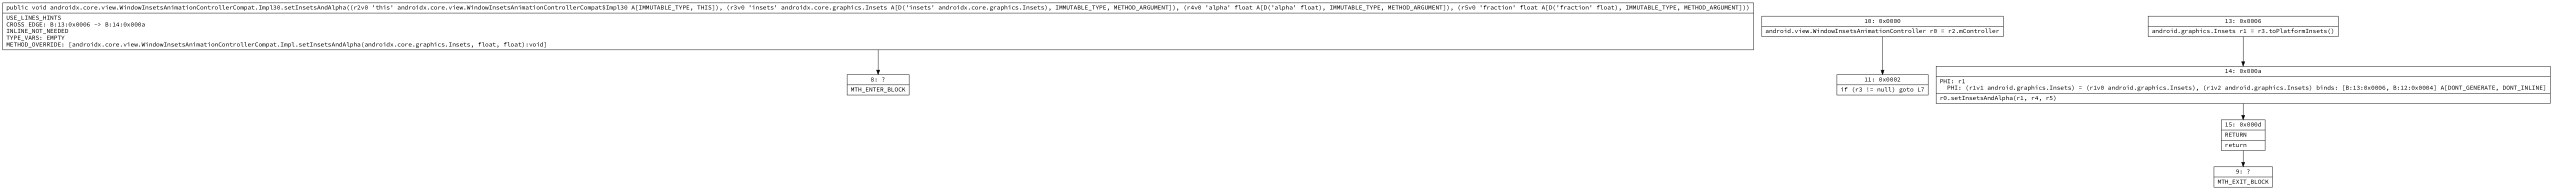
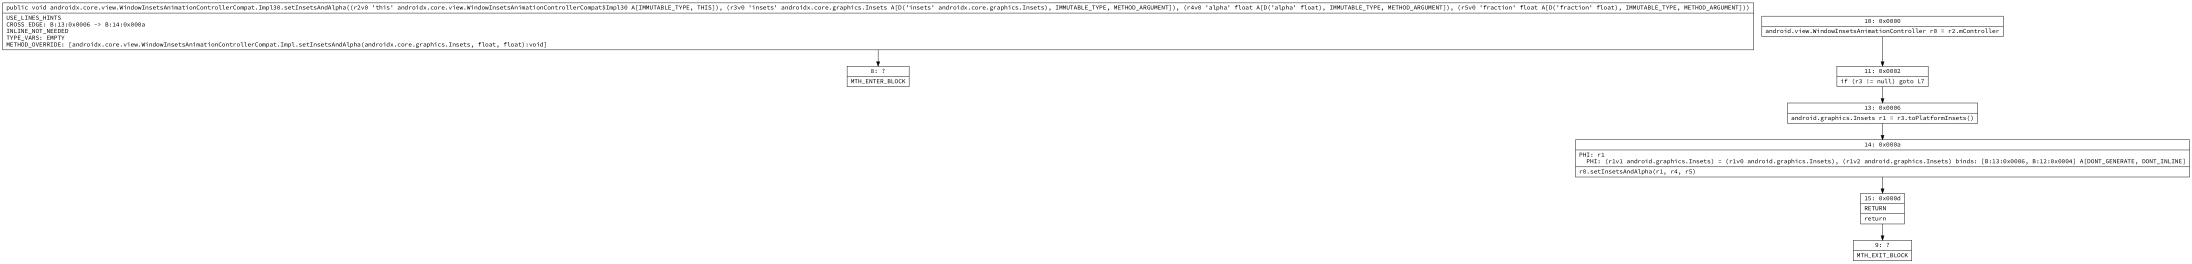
none -> (1883, 93)
